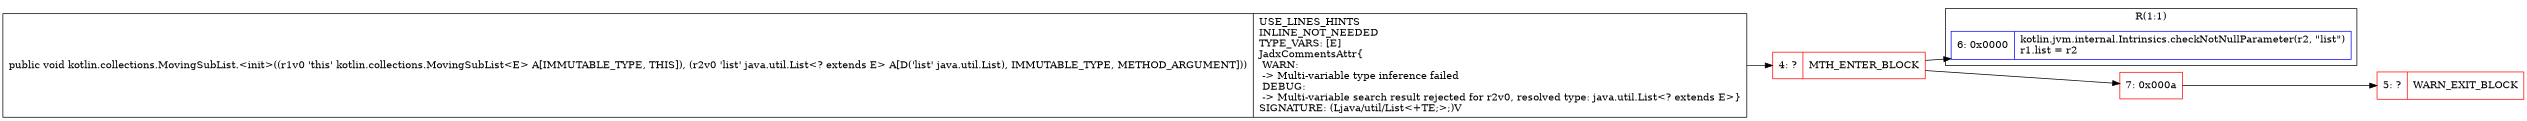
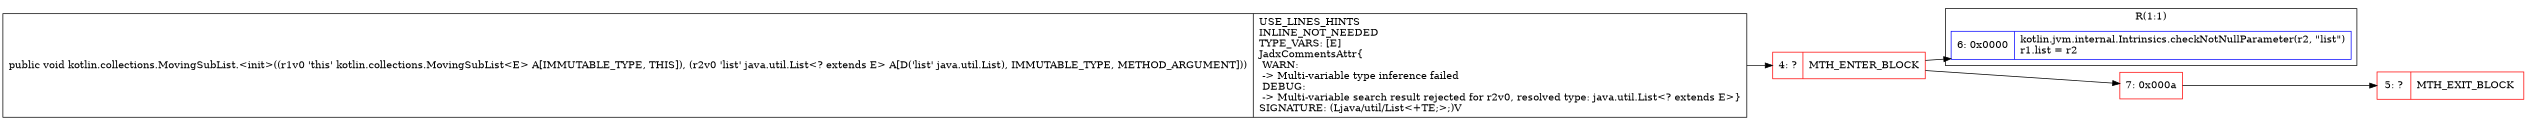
(2466, 85) -> (2466, 85)
